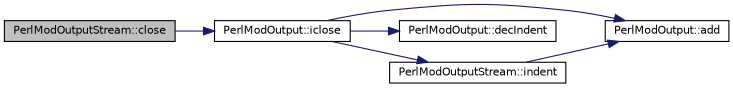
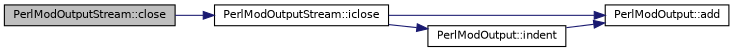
(282, 31) -> (302, 15)
(478, 31) -> none
(478, 73) -> (497, 36)
